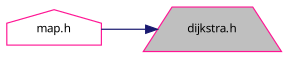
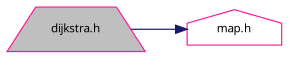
(123, 29) -> (153, 29)
